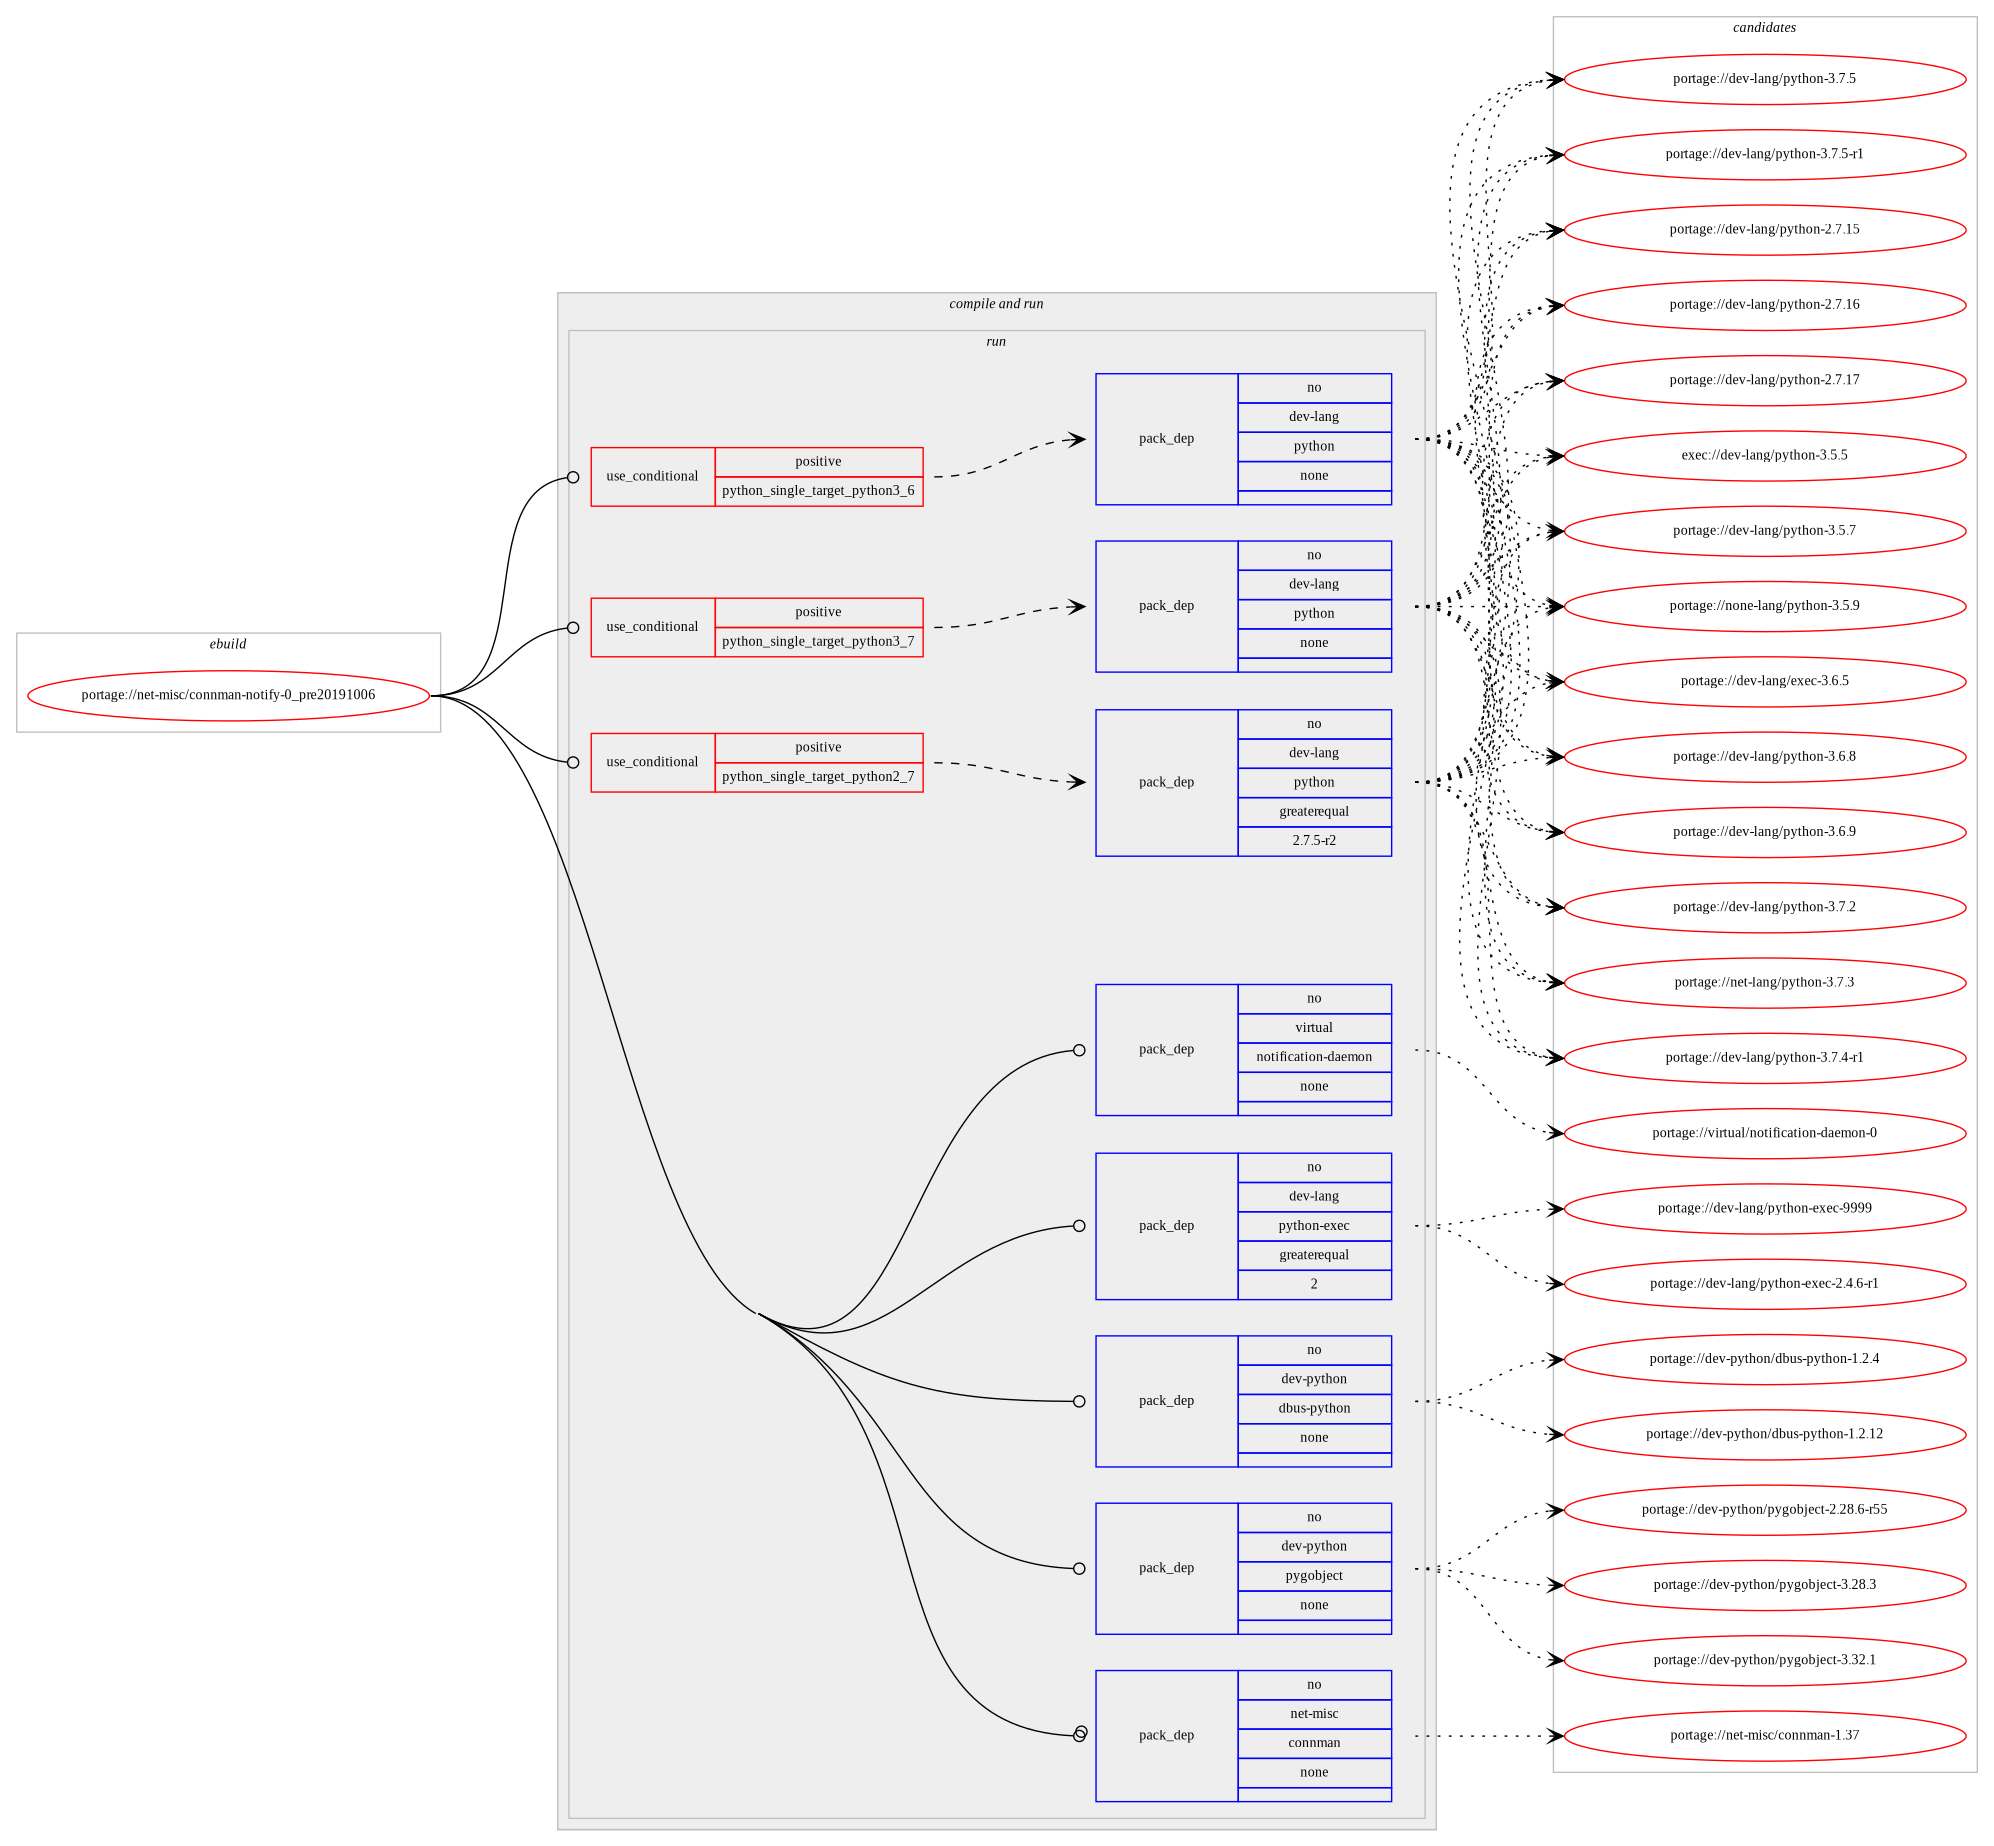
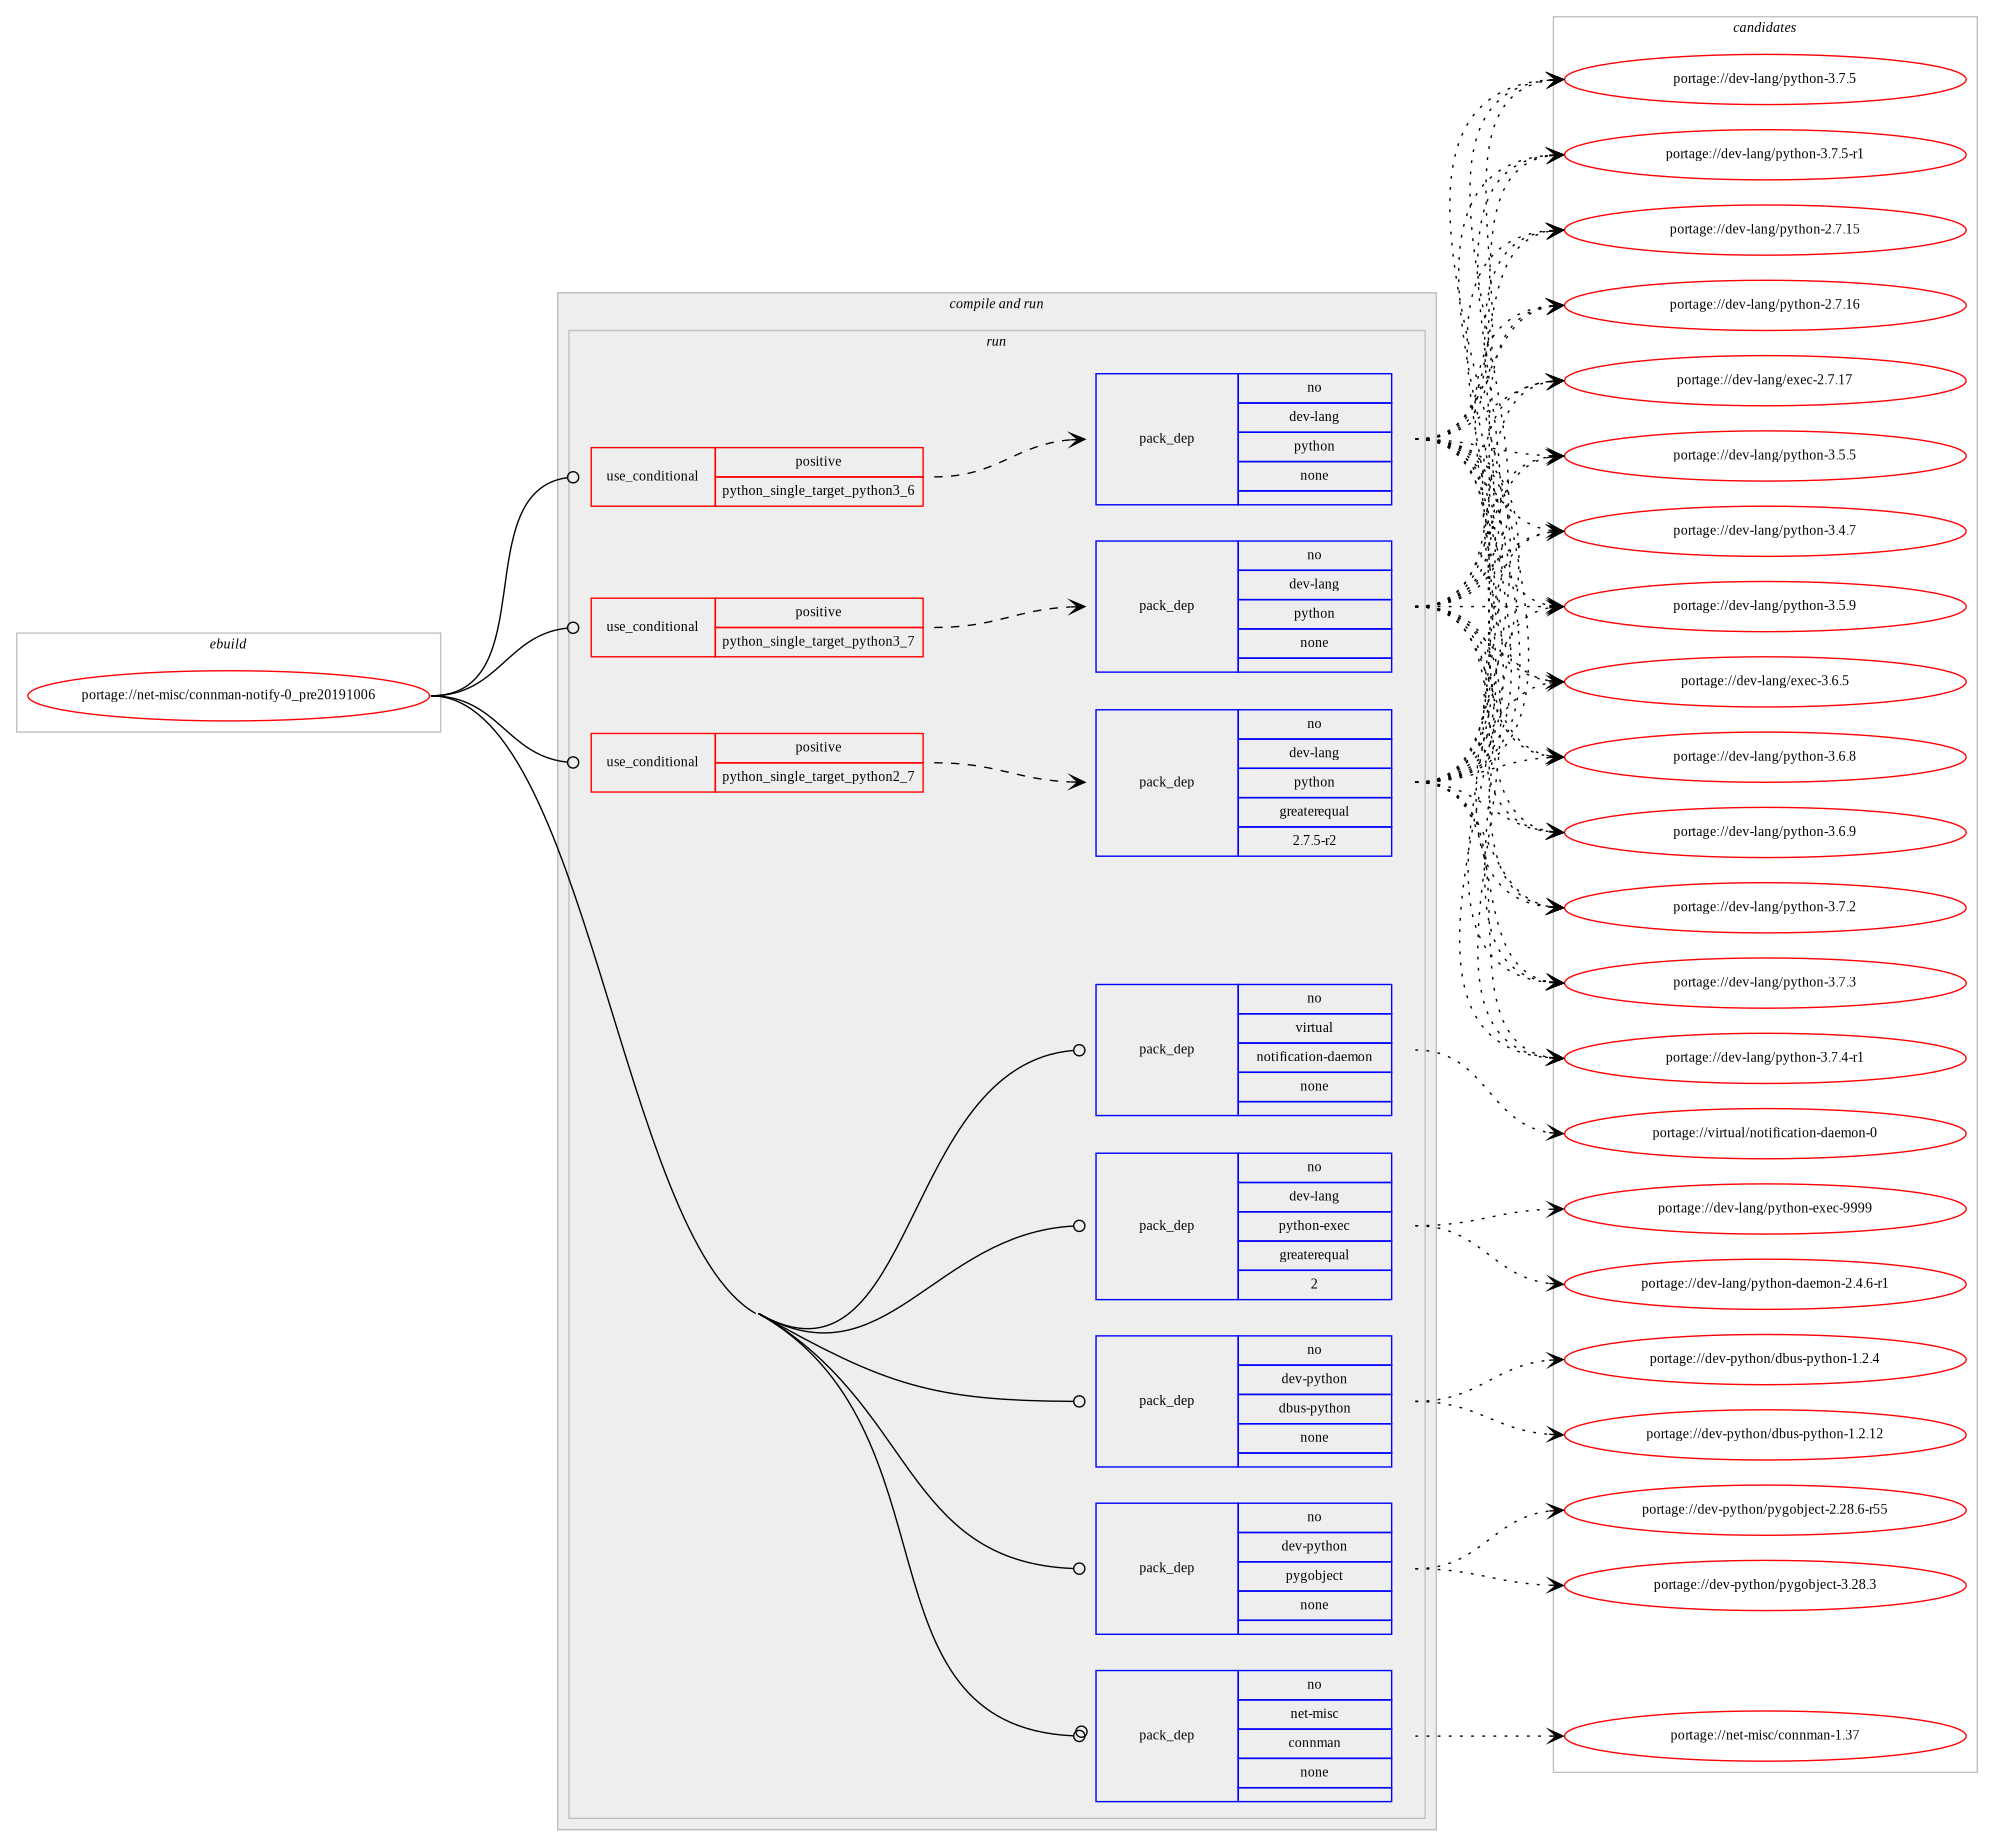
(1765, 381) -> (1765, 381)
(1765, 456) -> (1765, 456)
(1765, 531) -> (1765, 531)
(1765, 607) -> (1765, 607)
(1765, 983) -> (1765, 983)
(1765, 1284) -> (1765, 1284)
(1765, 1661) -> none
